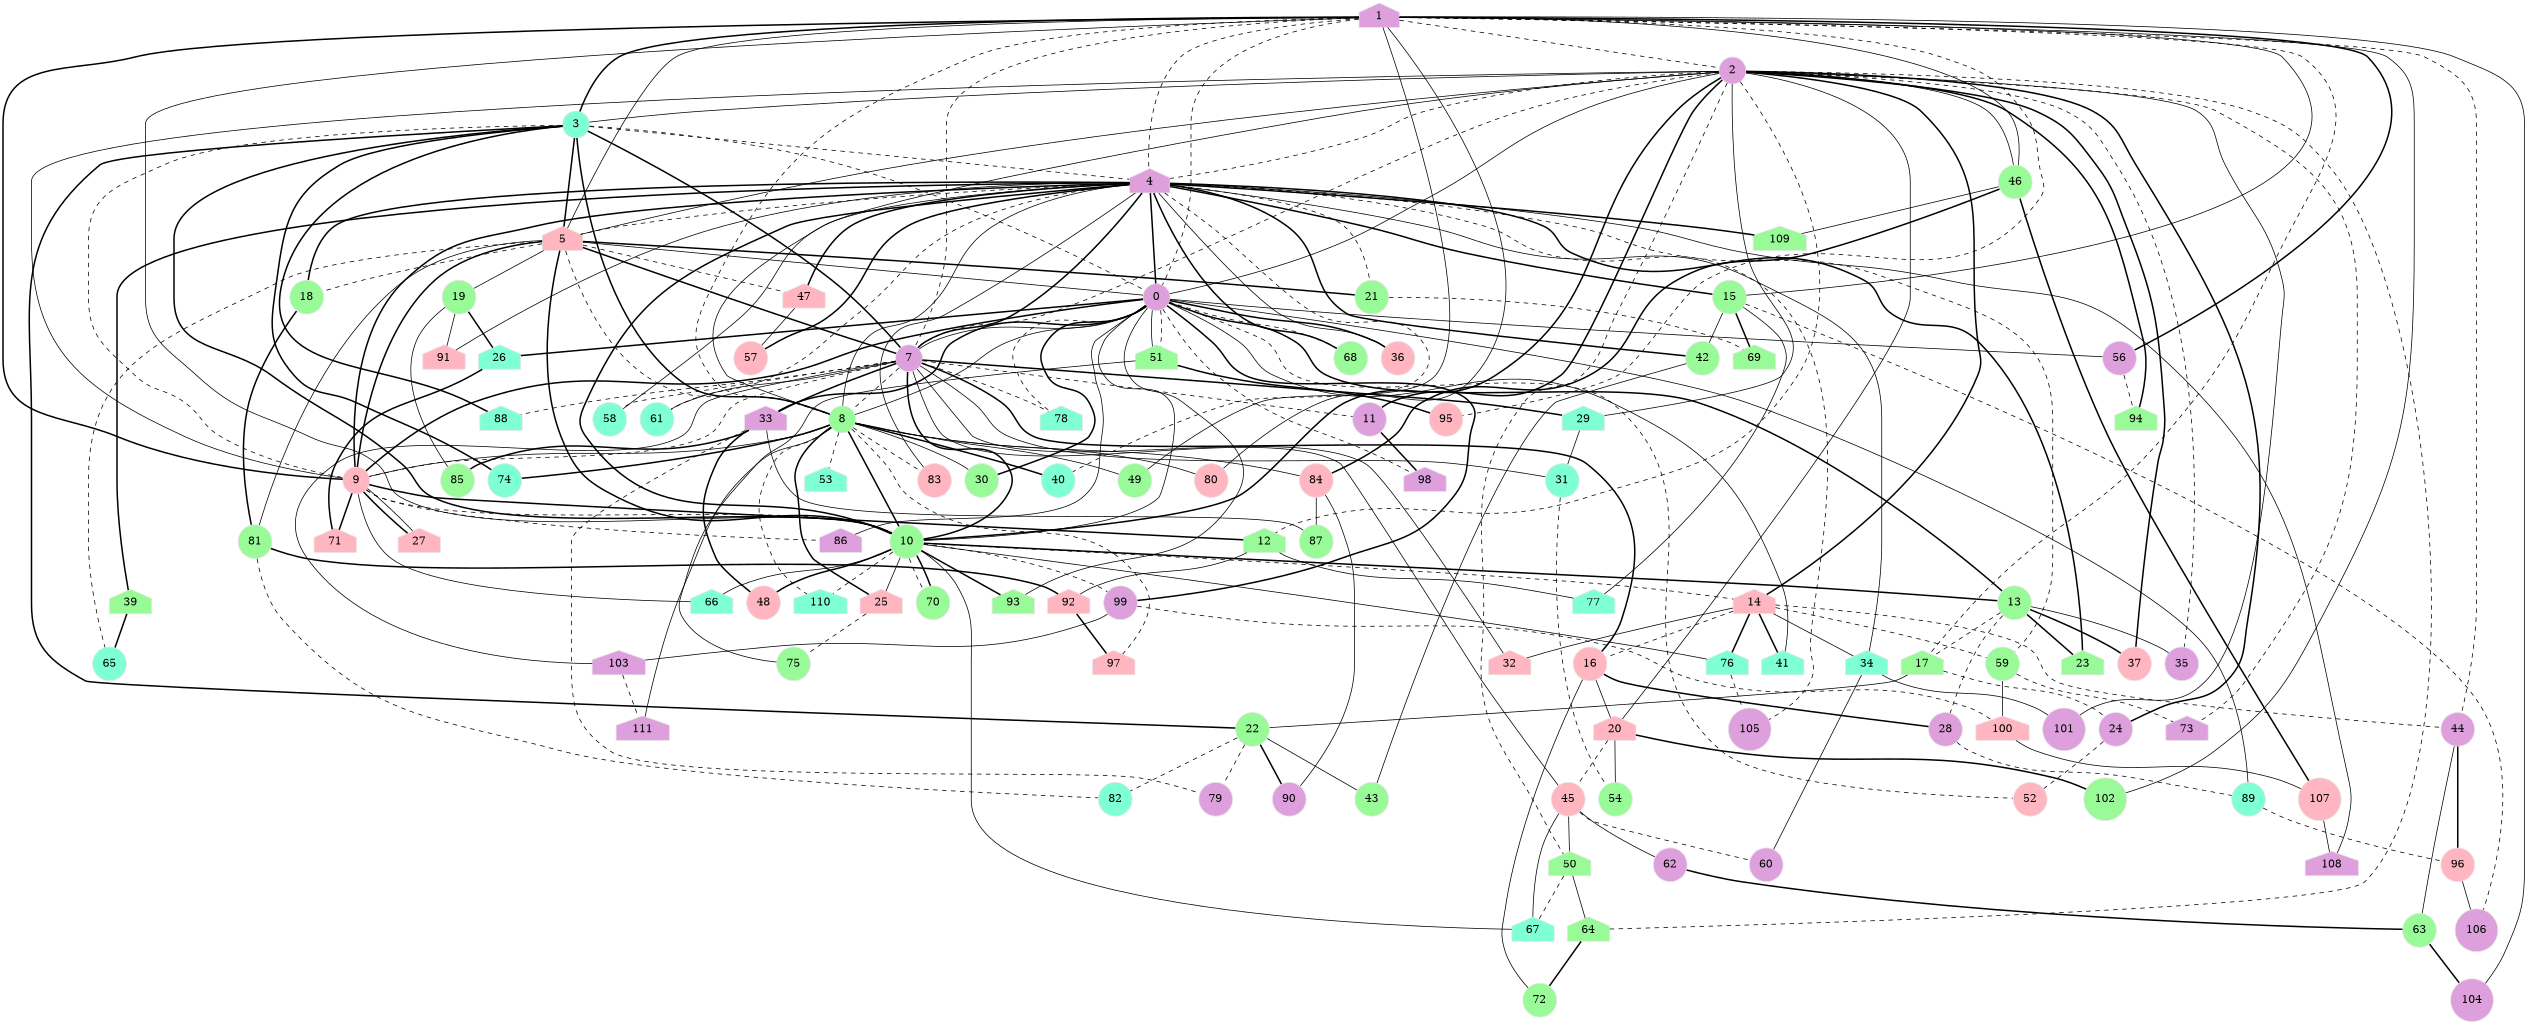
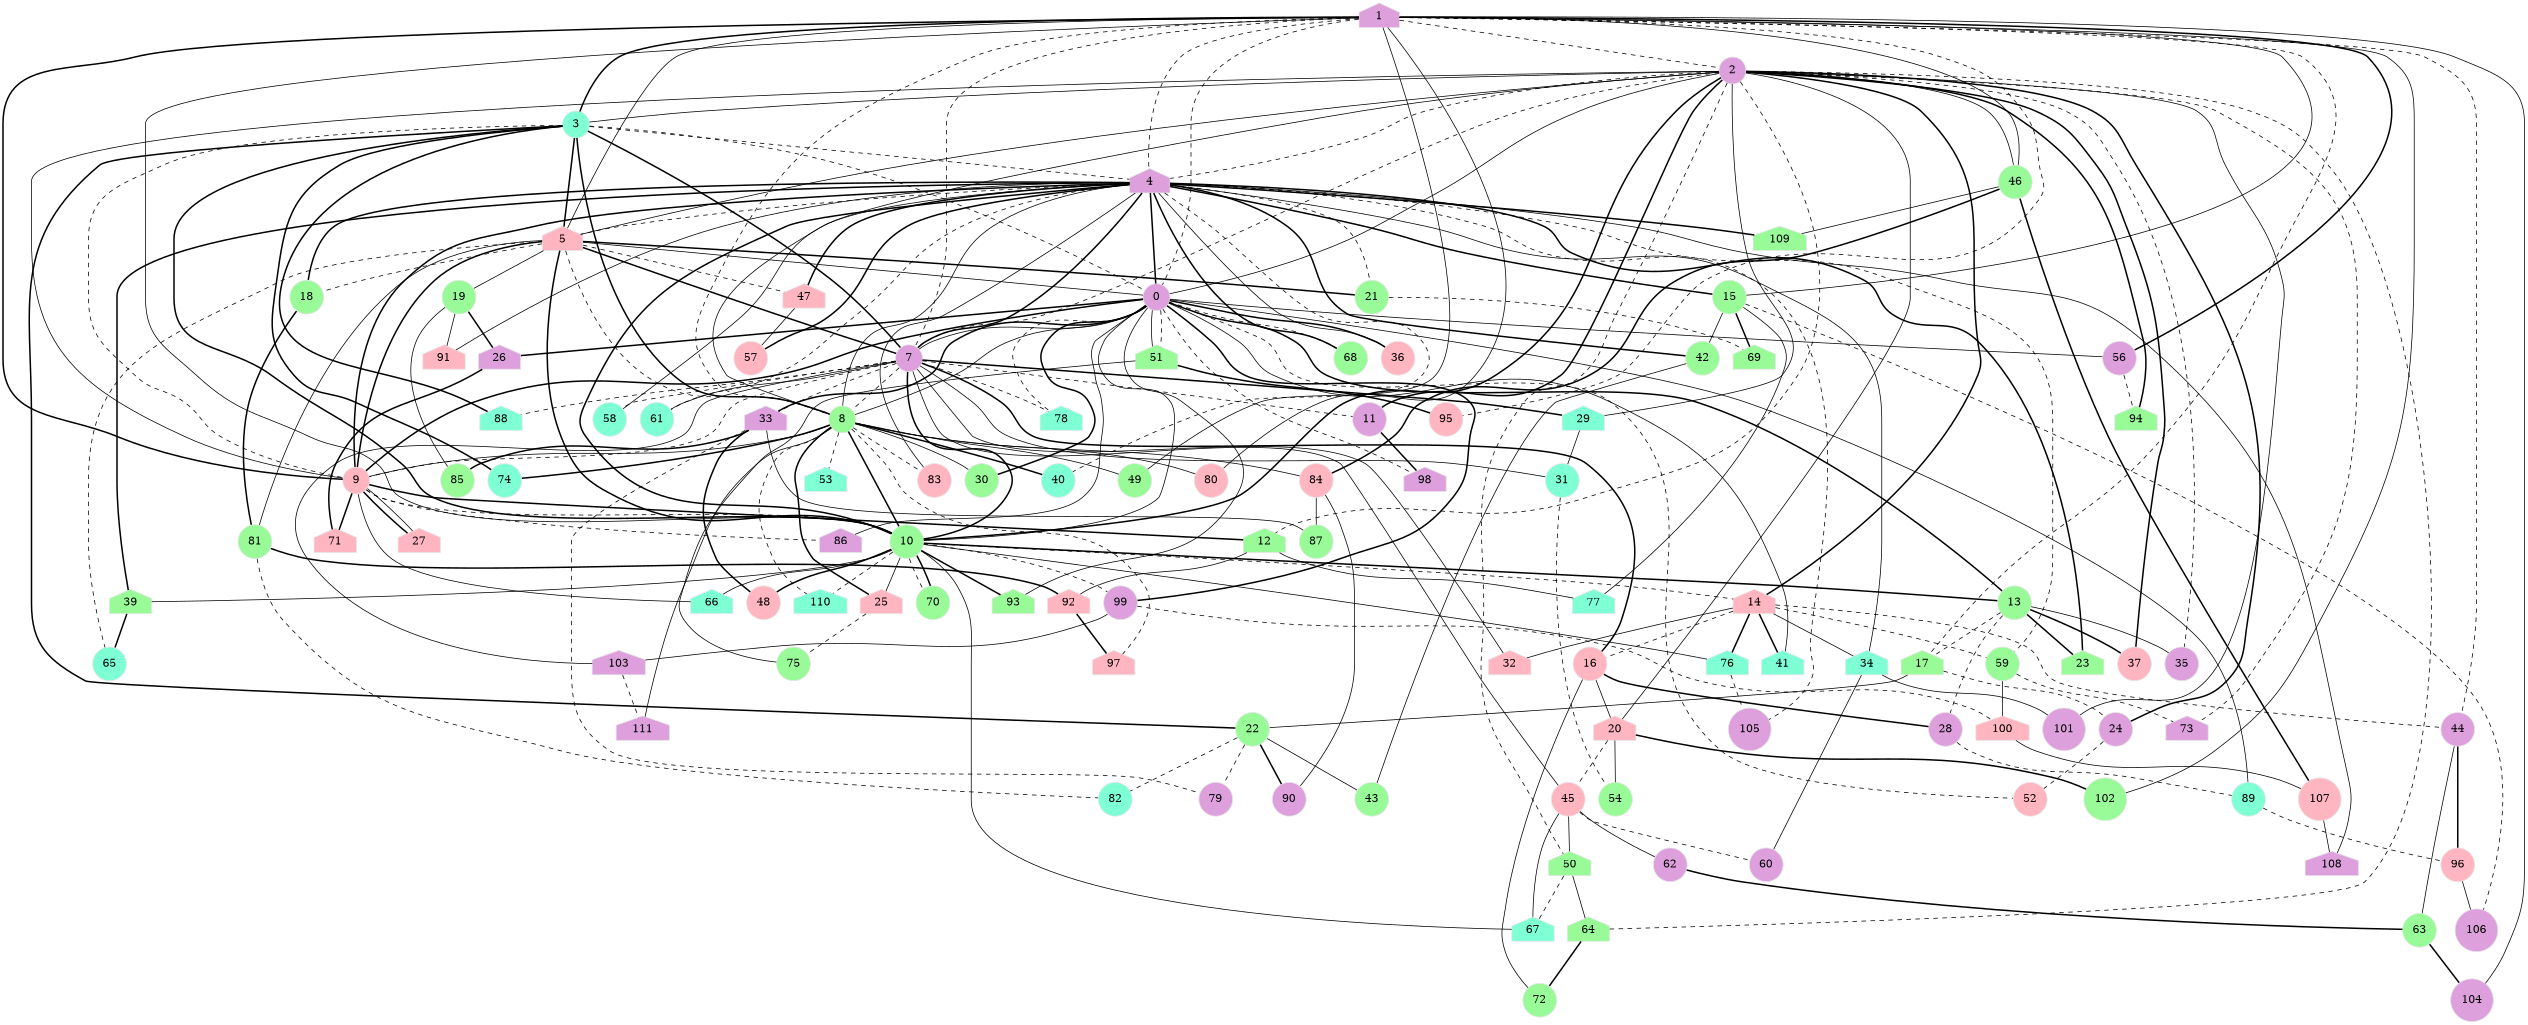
(500, 358) -> (500, 358)
(837, 386) -> (837, 386)
none -> (561, 589)
